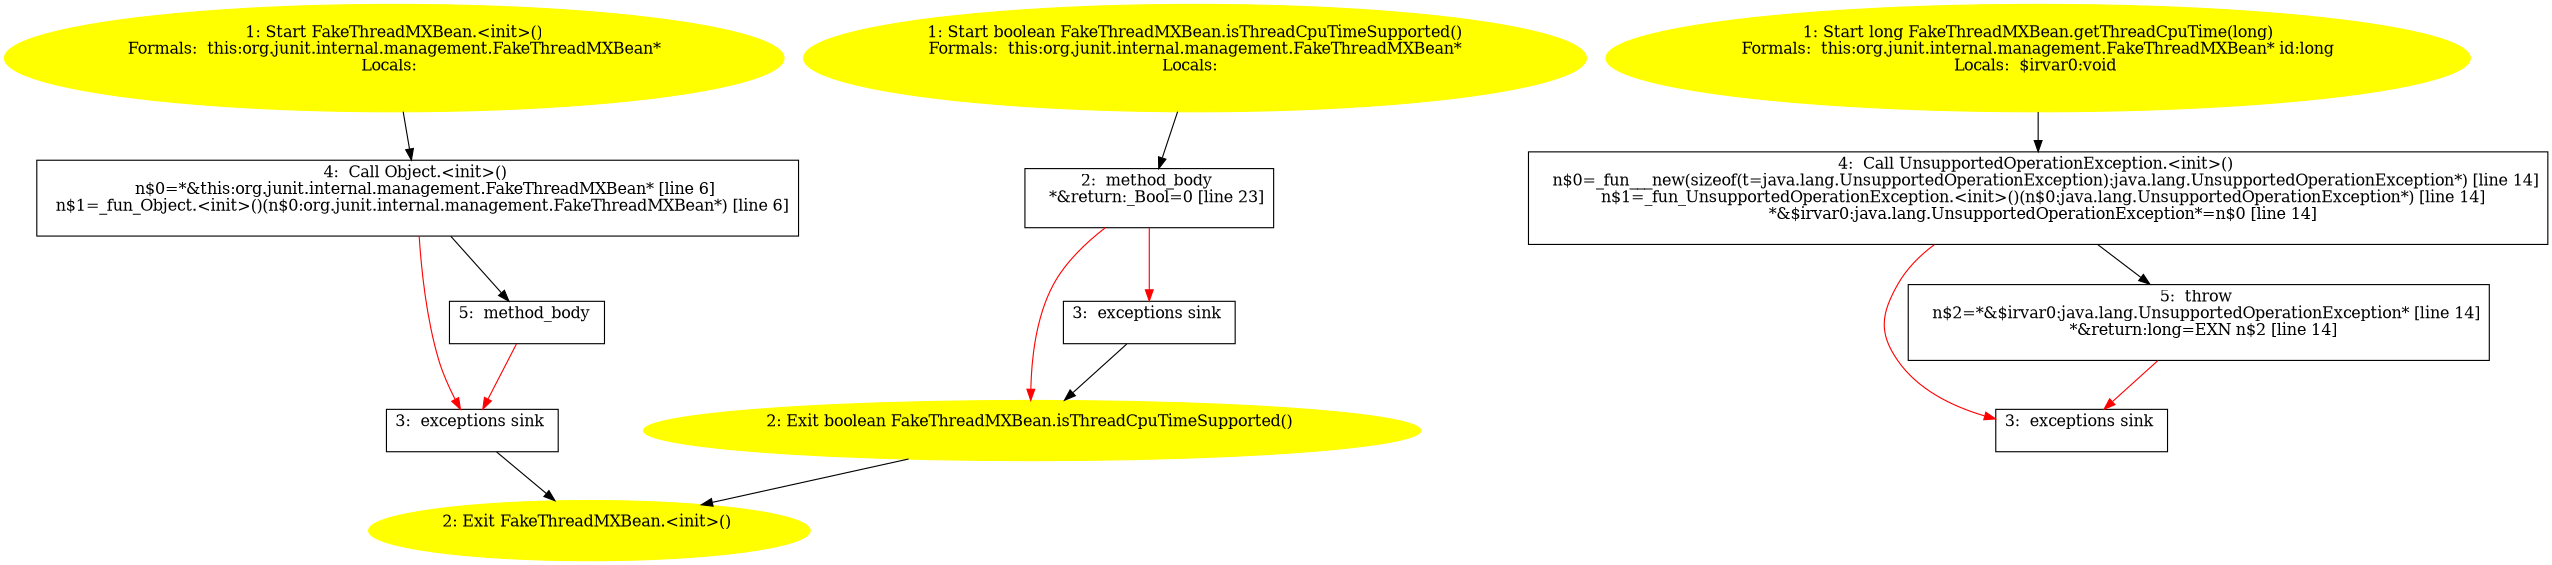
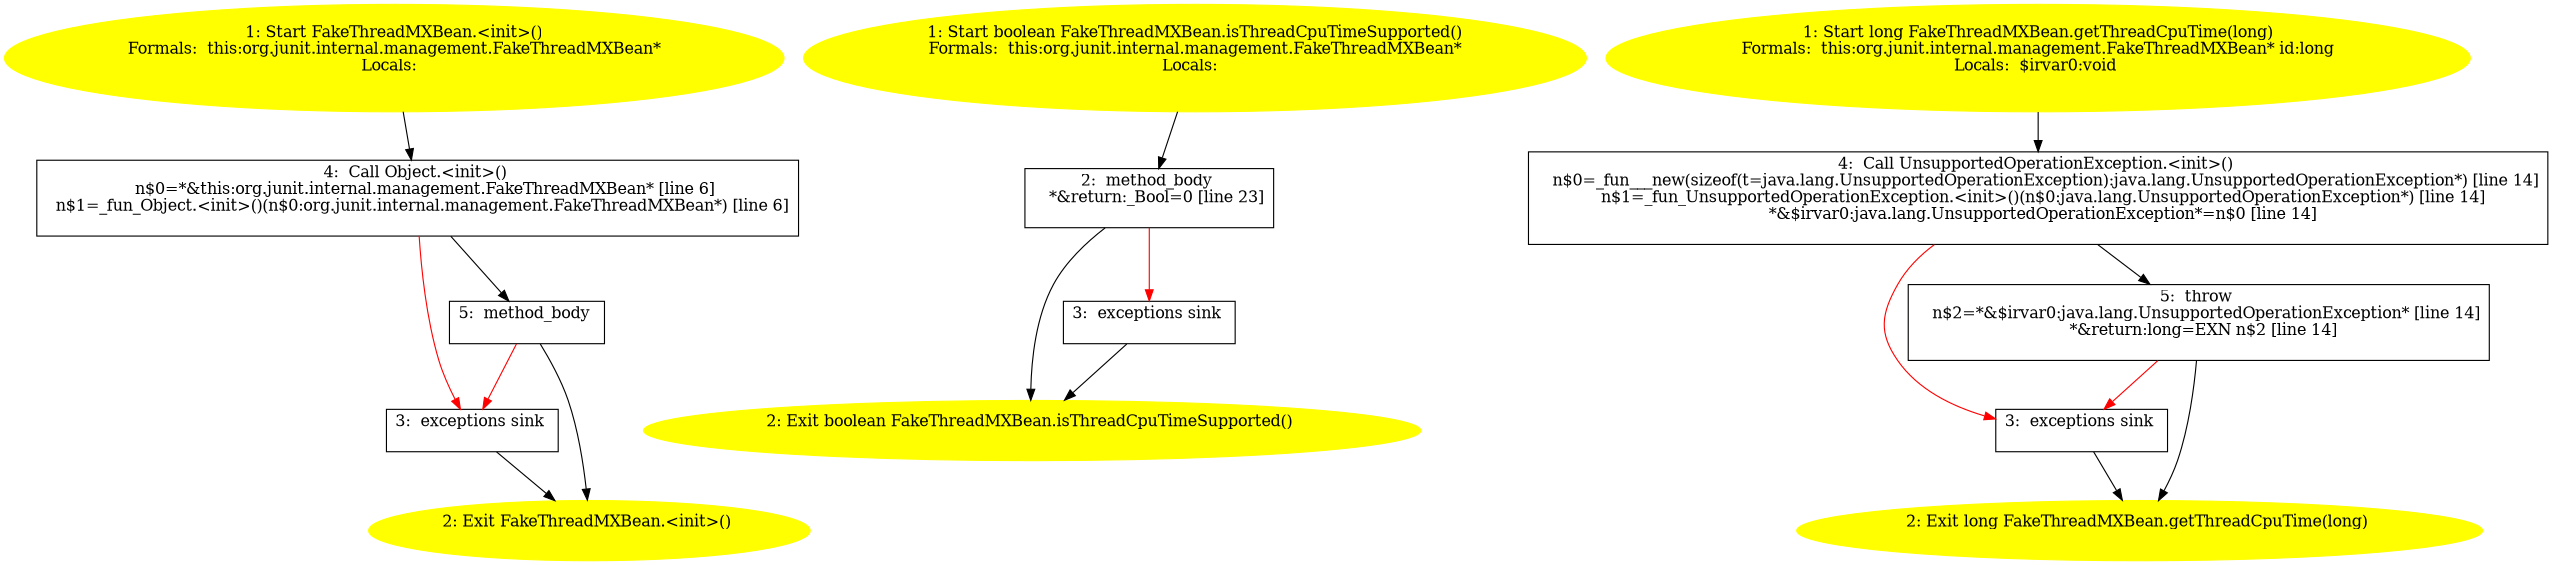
(1047, 298) -> (1047, 298)
(811, 481) -> (572, 414)
none -> (2140, 531)
